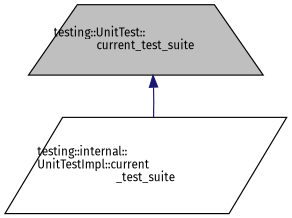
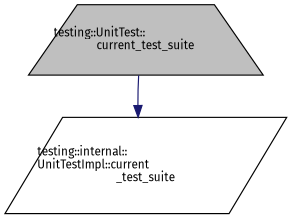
(154, 102) -> (138, 90)
